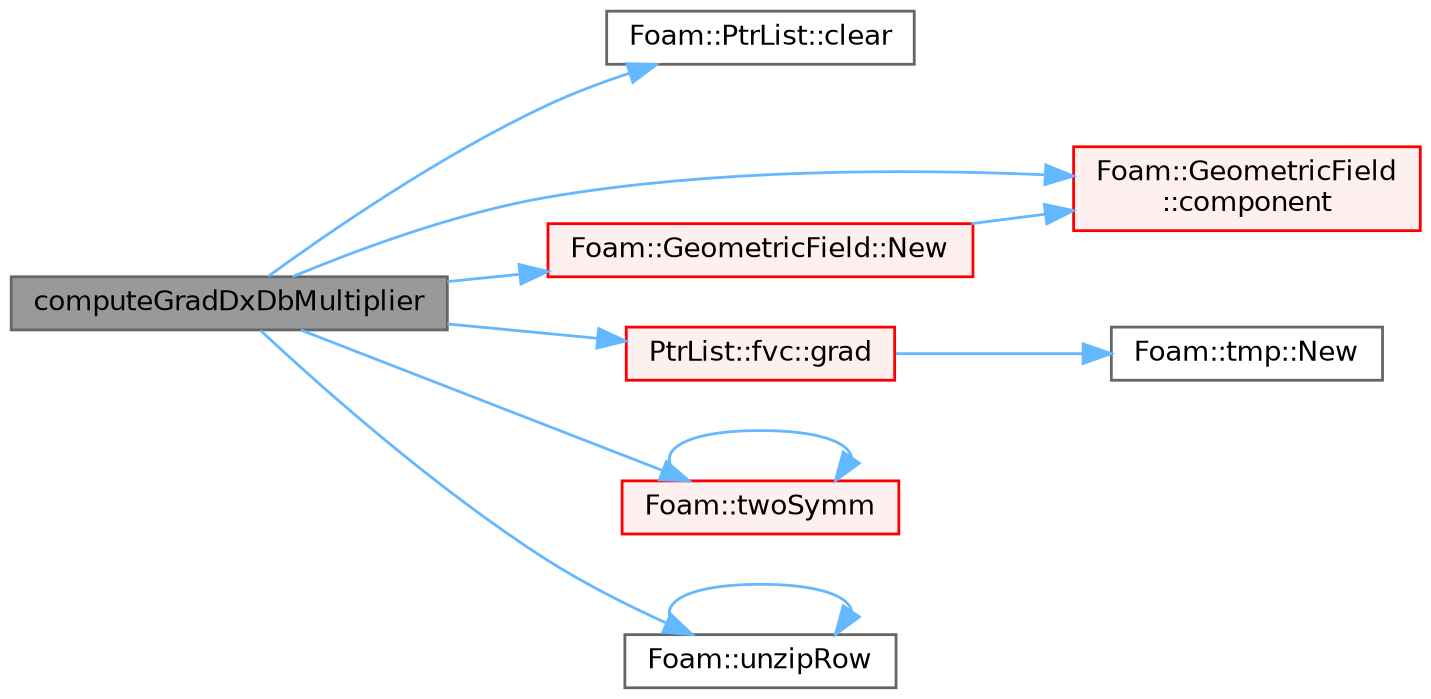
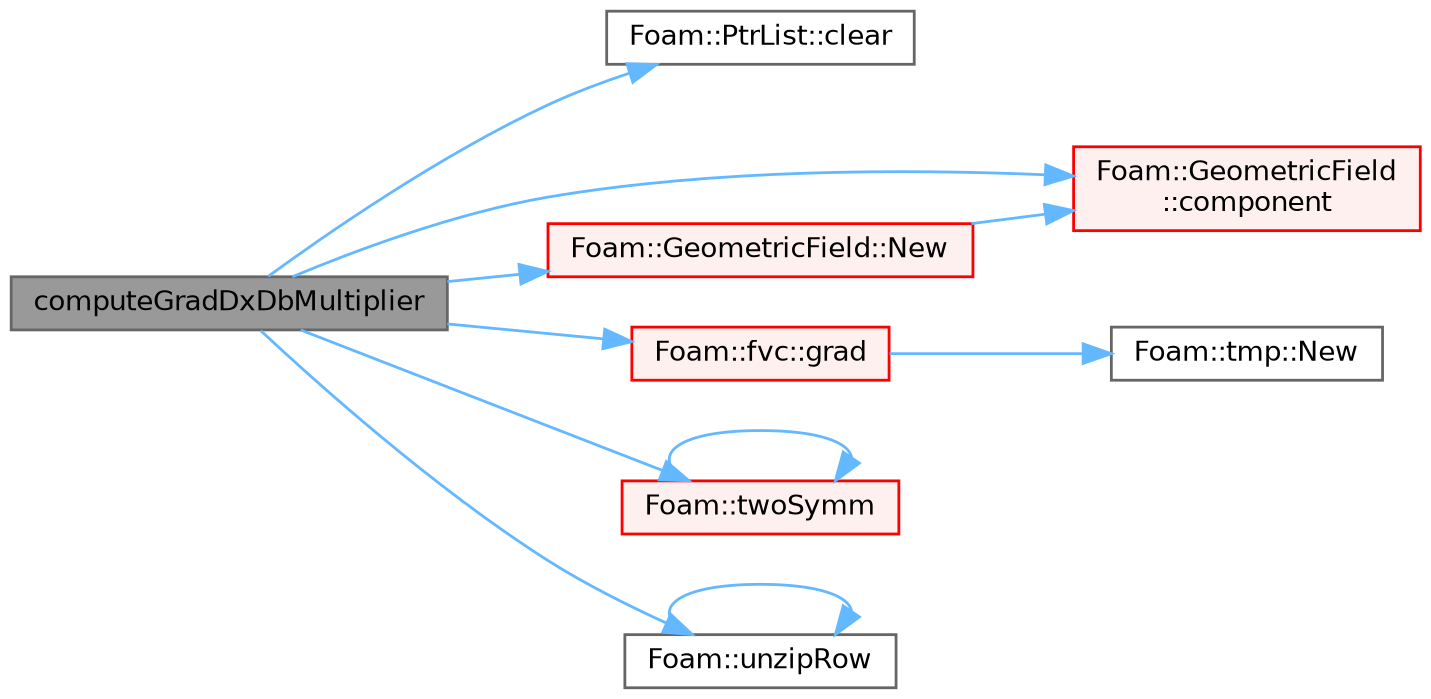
(760, 354) -> (760, 354)
